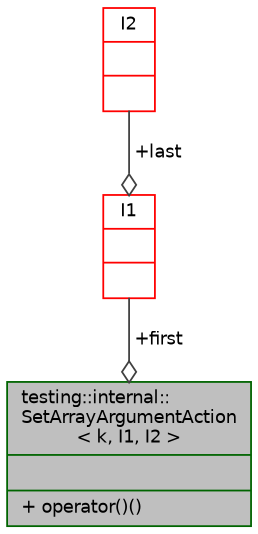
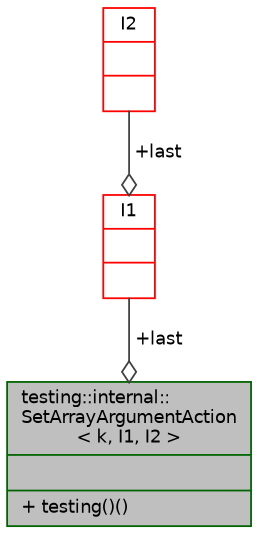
(157, 340) -> (157, 340)
(82, 507) -> (76, 507)
